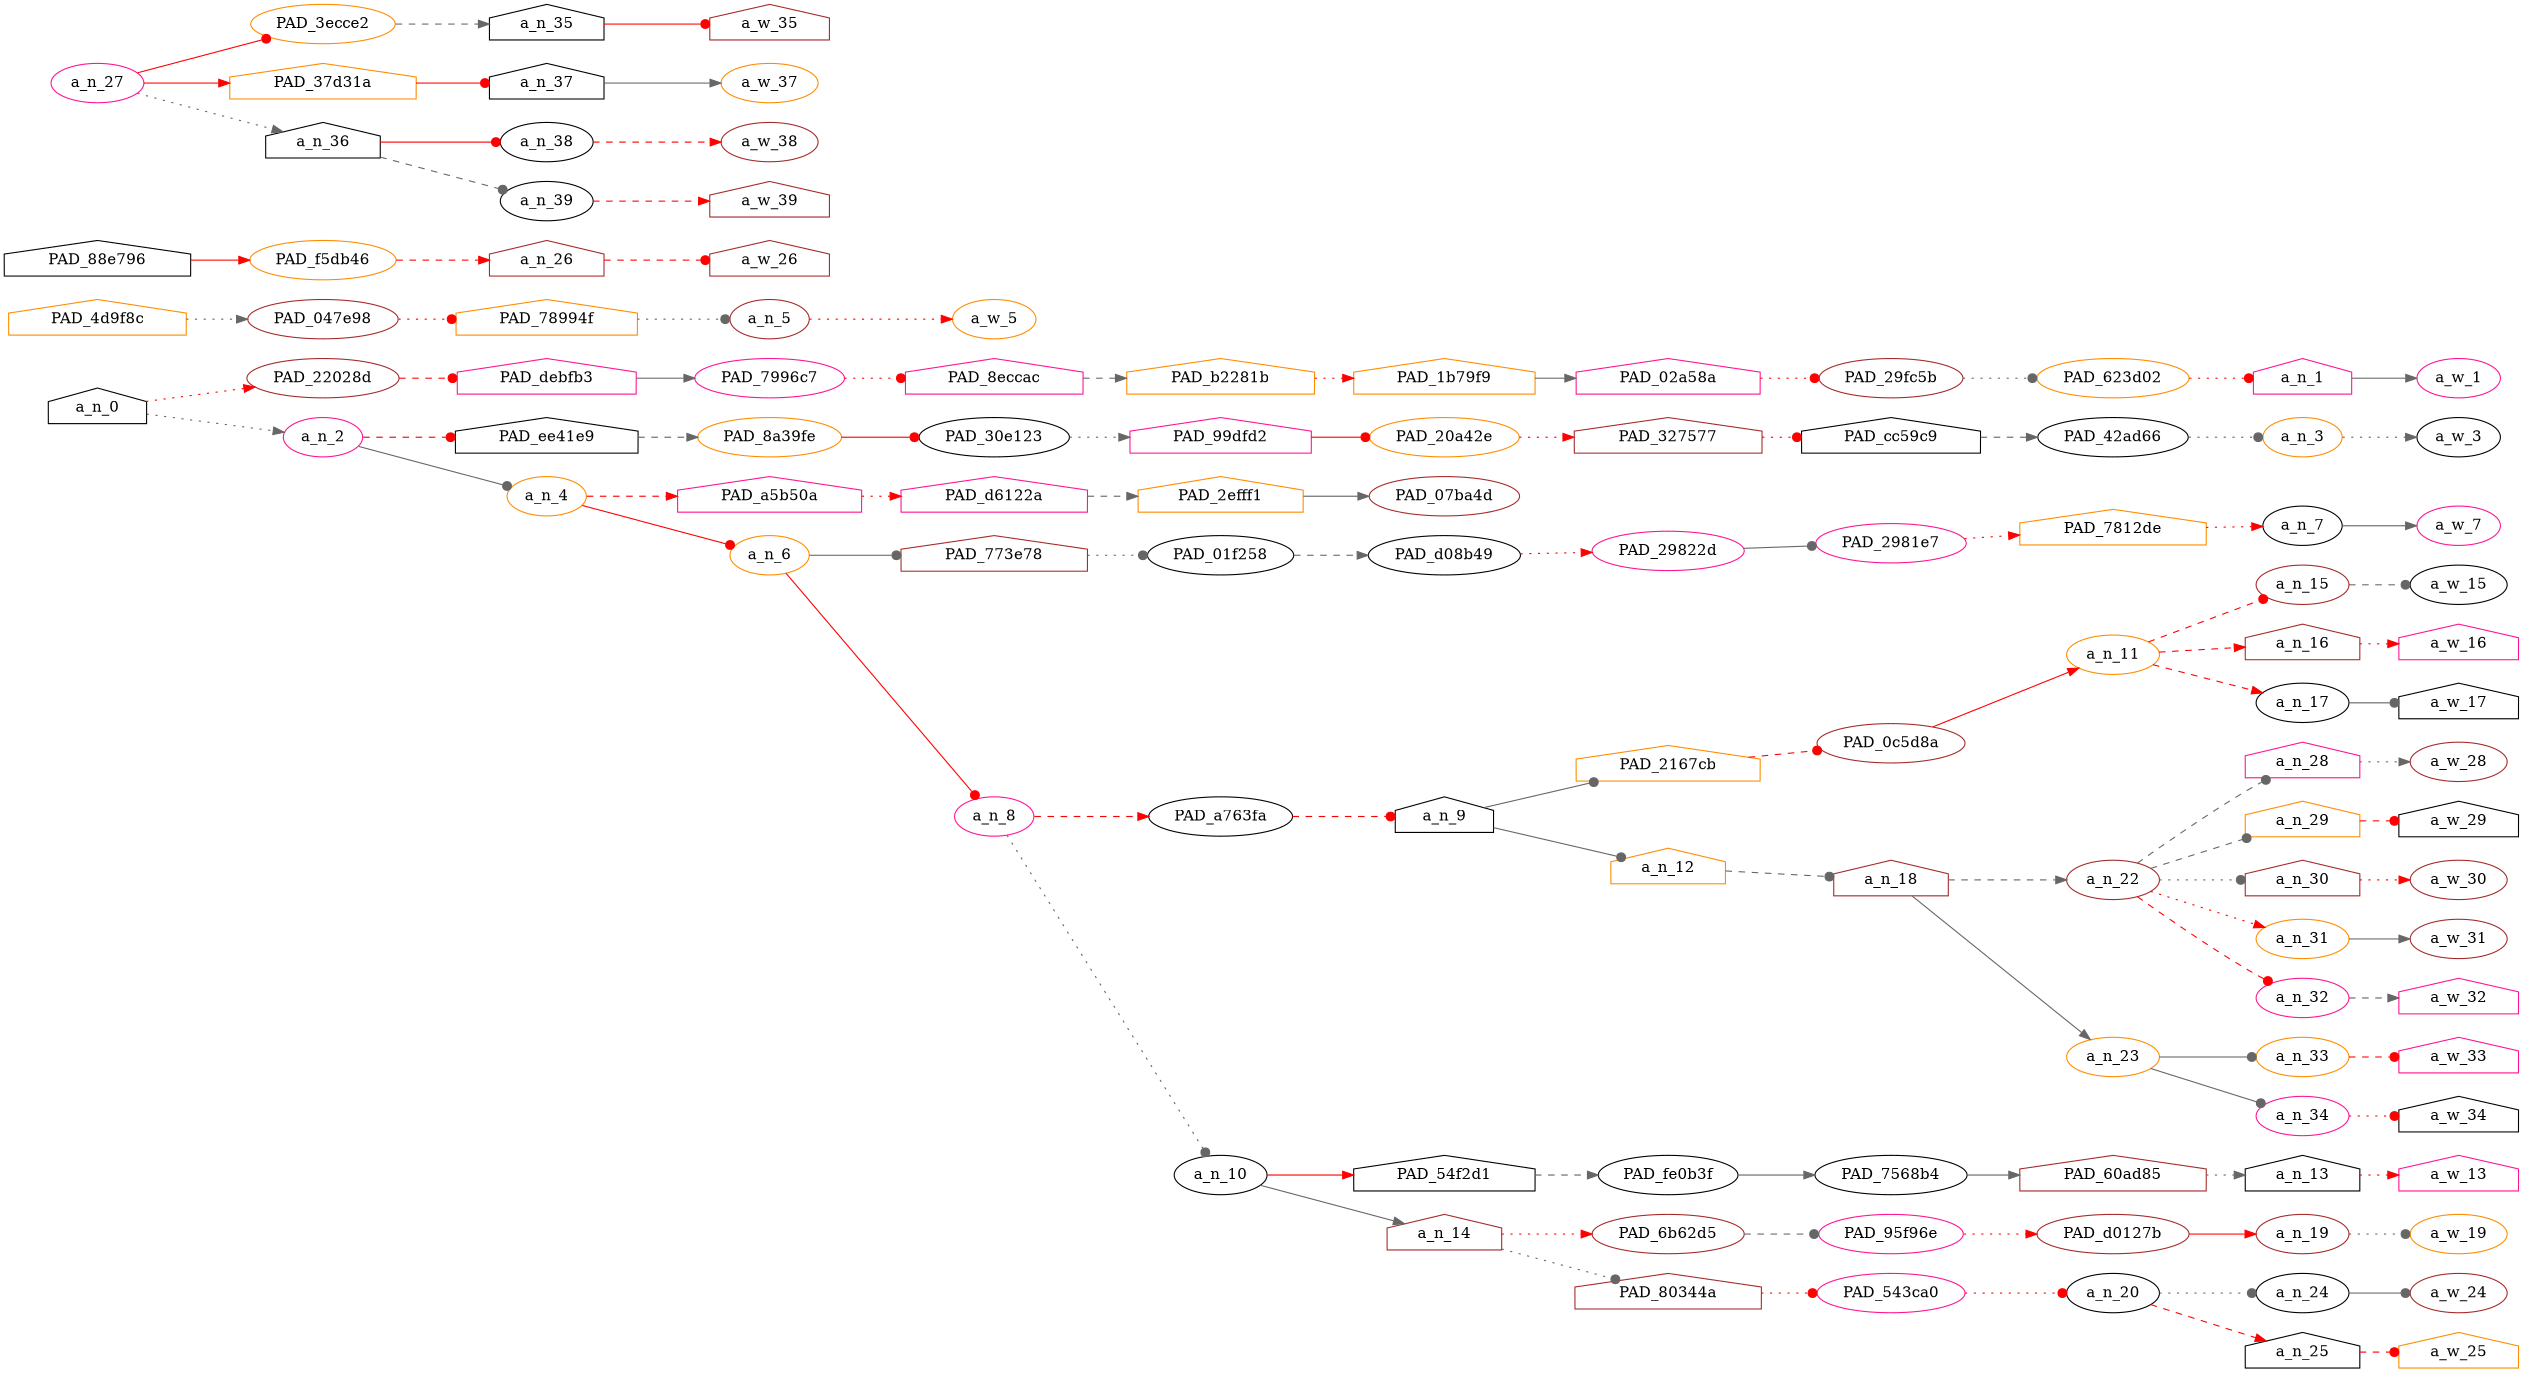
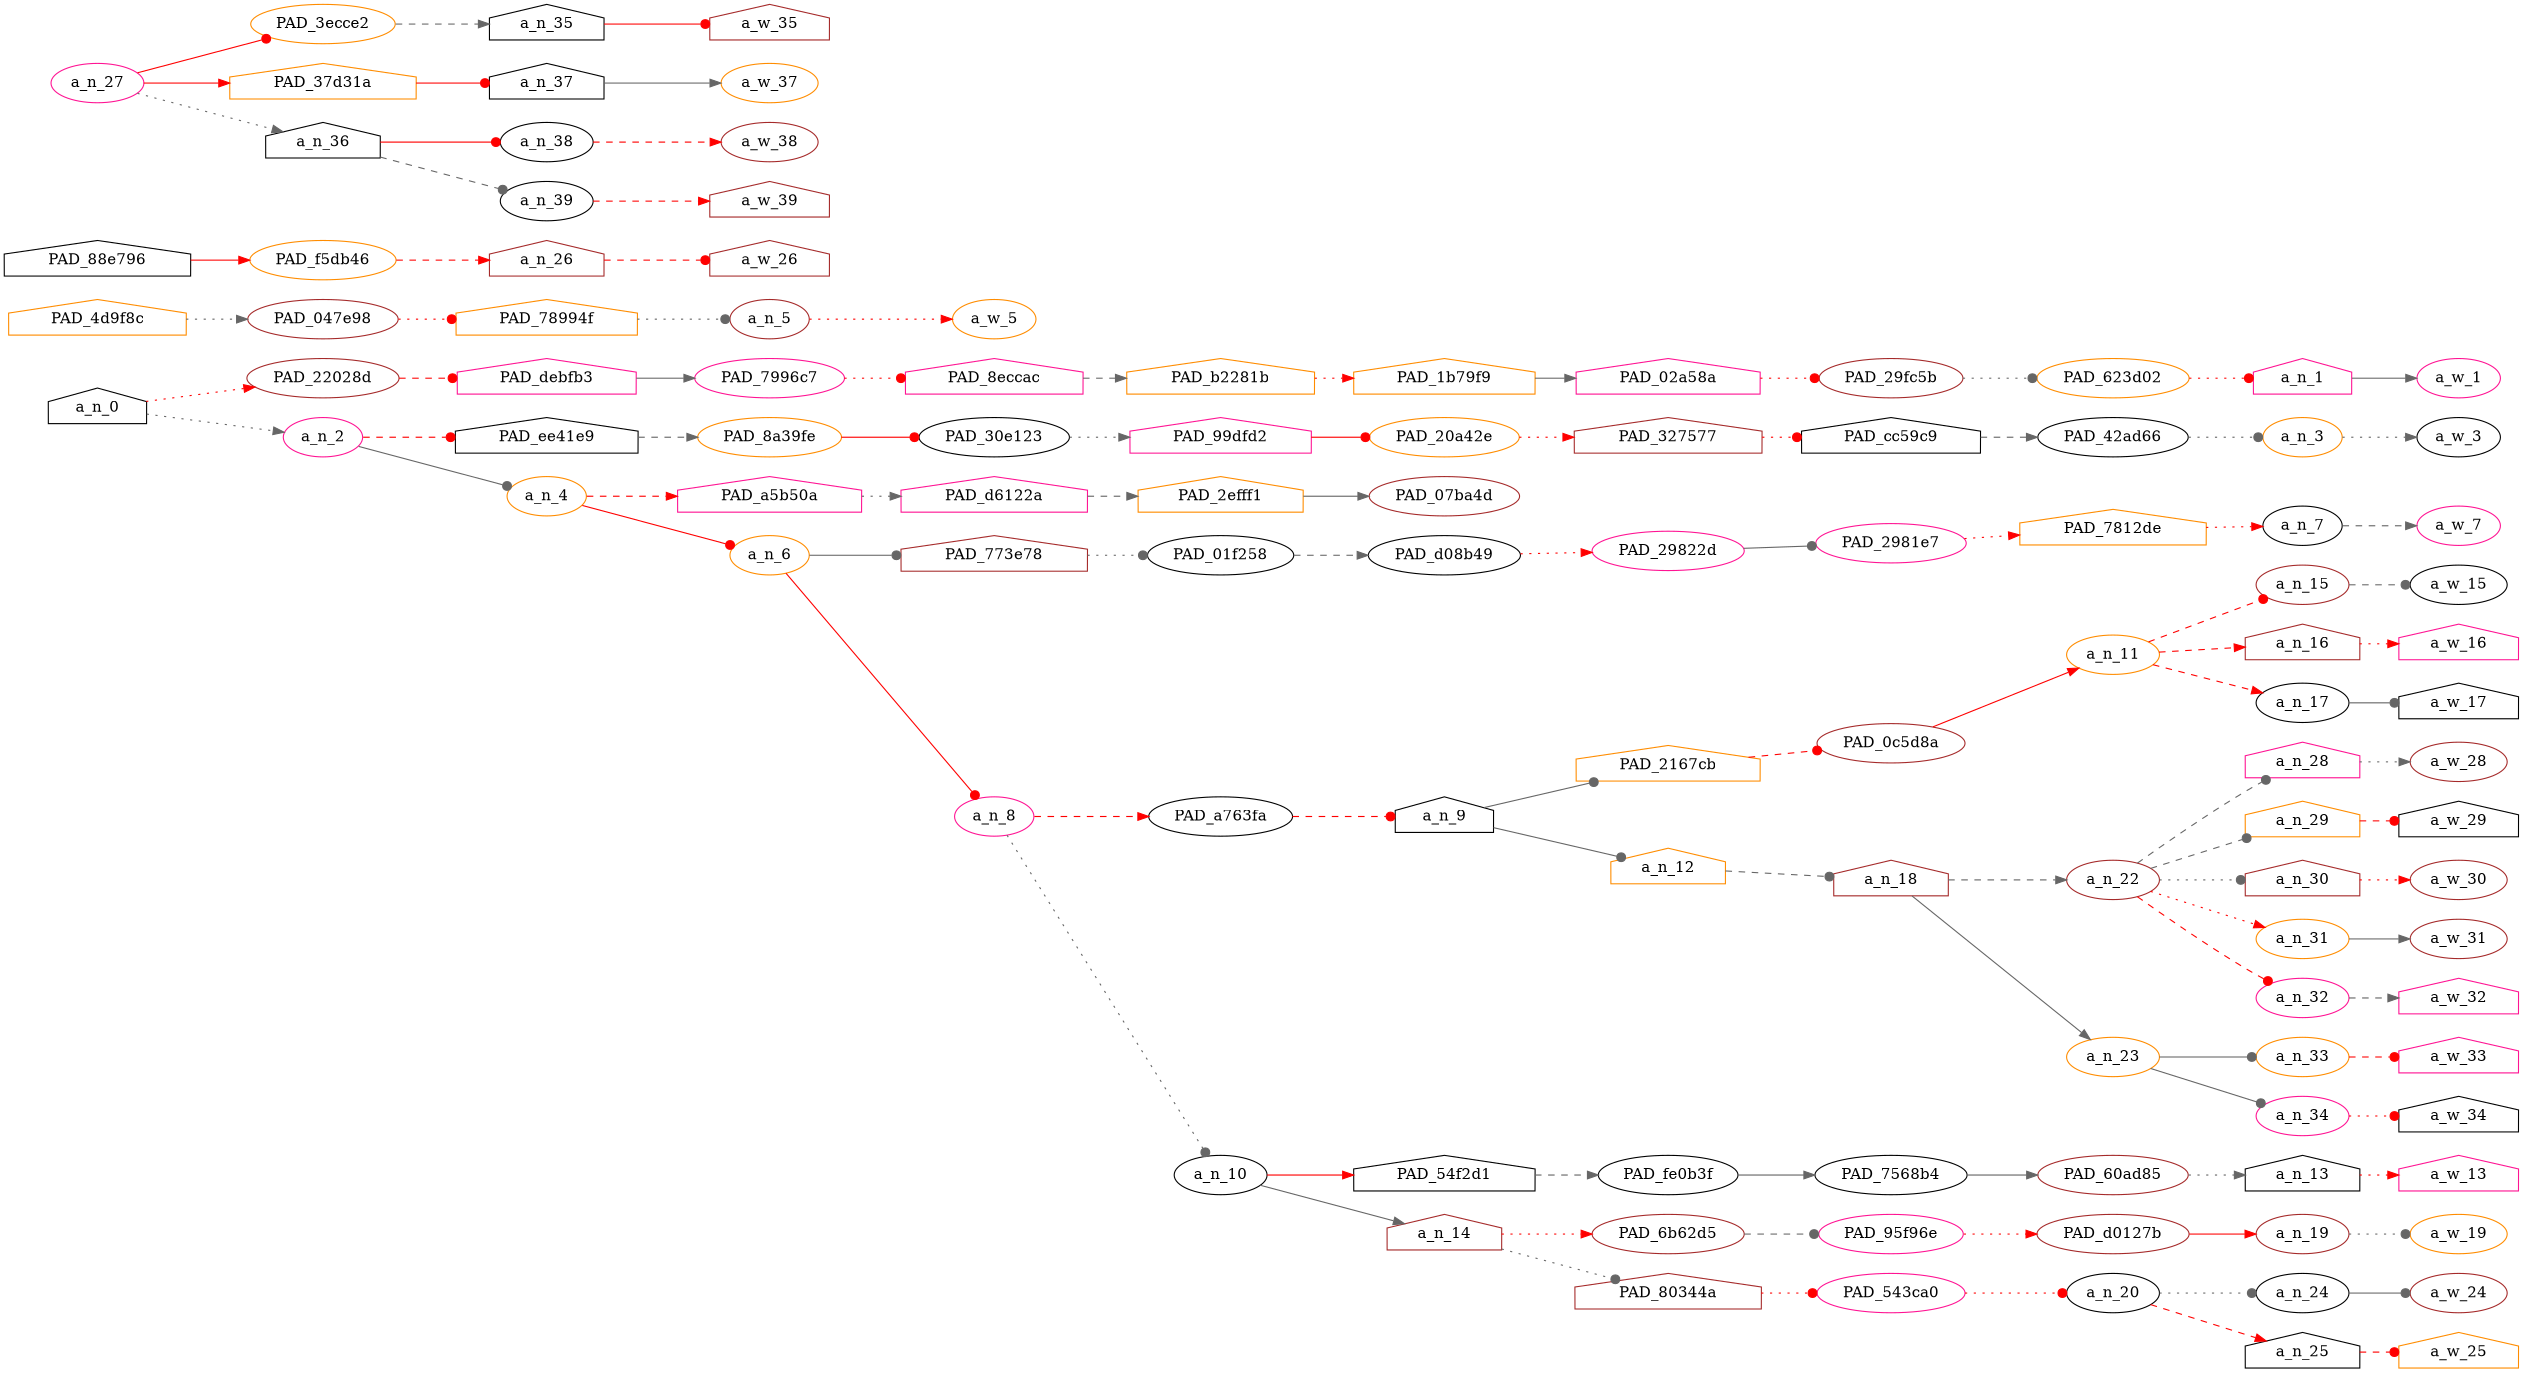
(876, 496) -> (876, 496)
(2374, 526) -> (2374, 526)
(2113, 1175) -> (2113, 1175)
